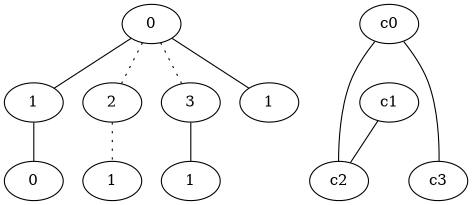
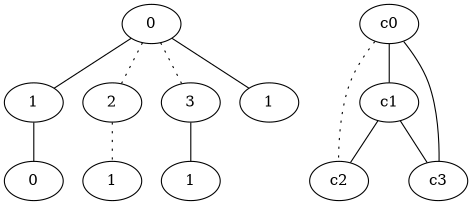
none -> (389, 63)
(346, 98) -> (346, 98)
none -> (414, 142)
